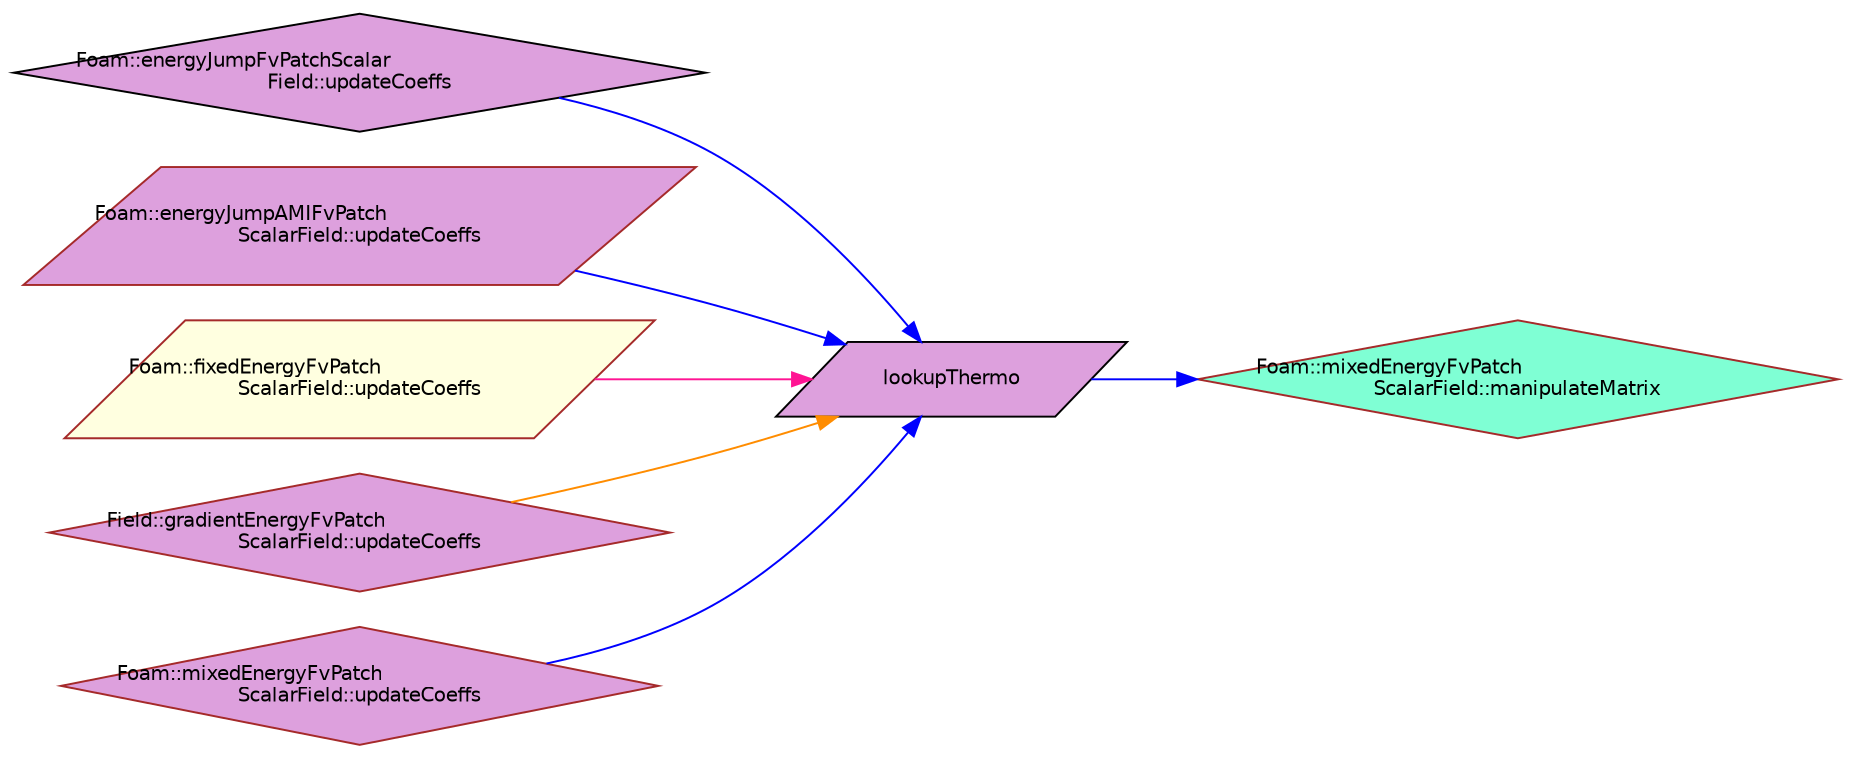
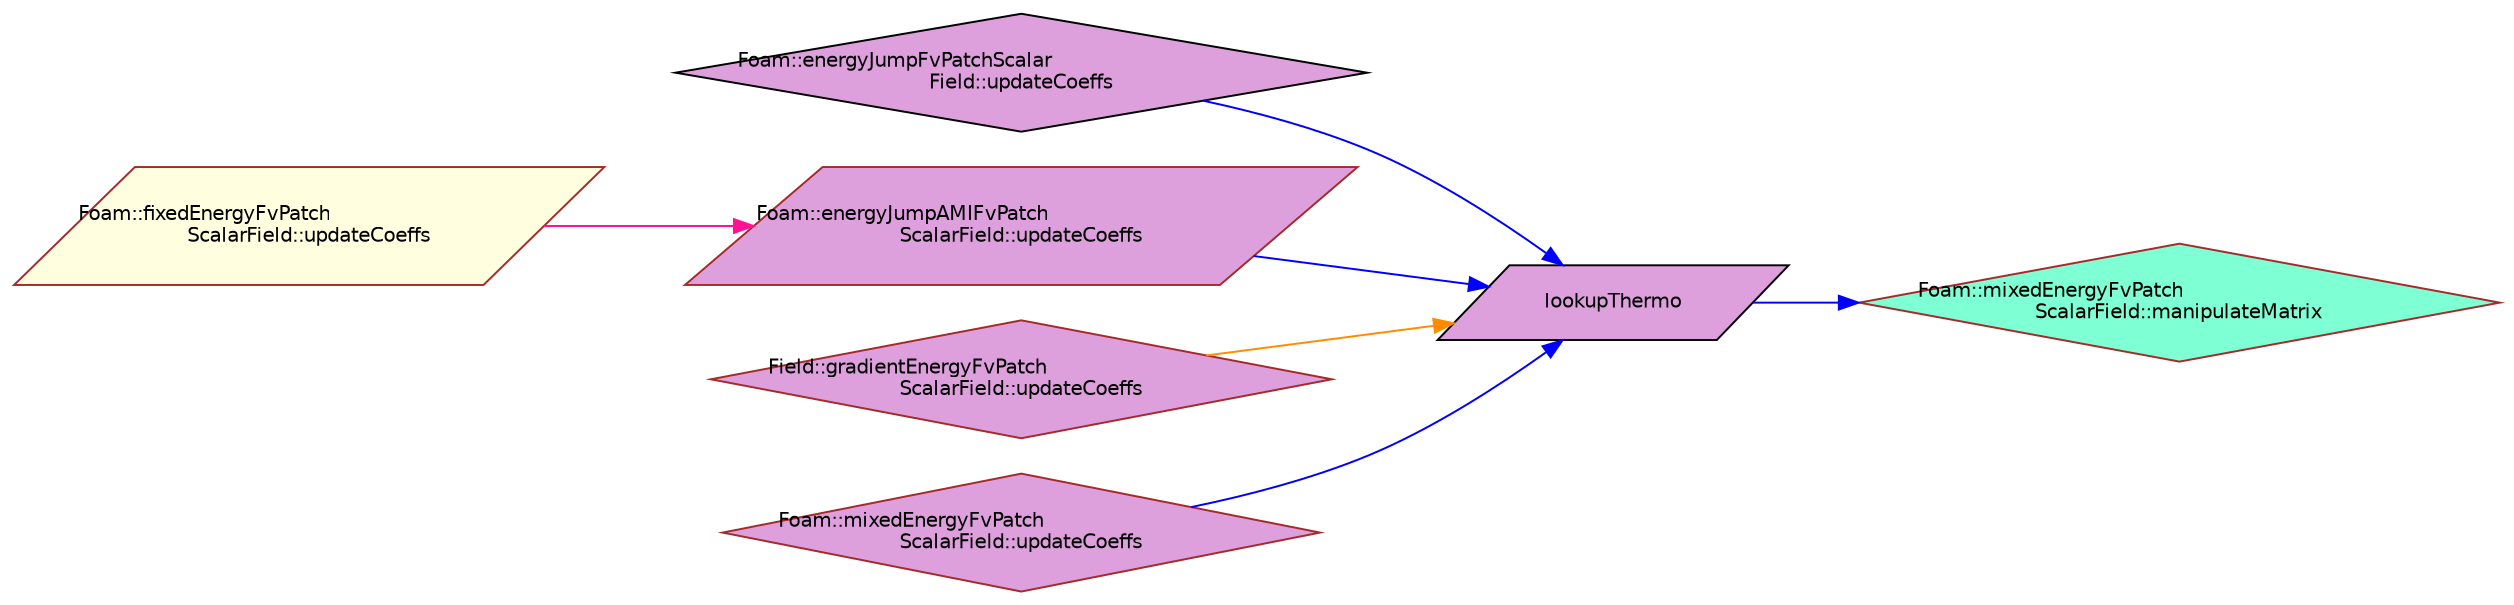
(693, 379) -> (639, 226)
